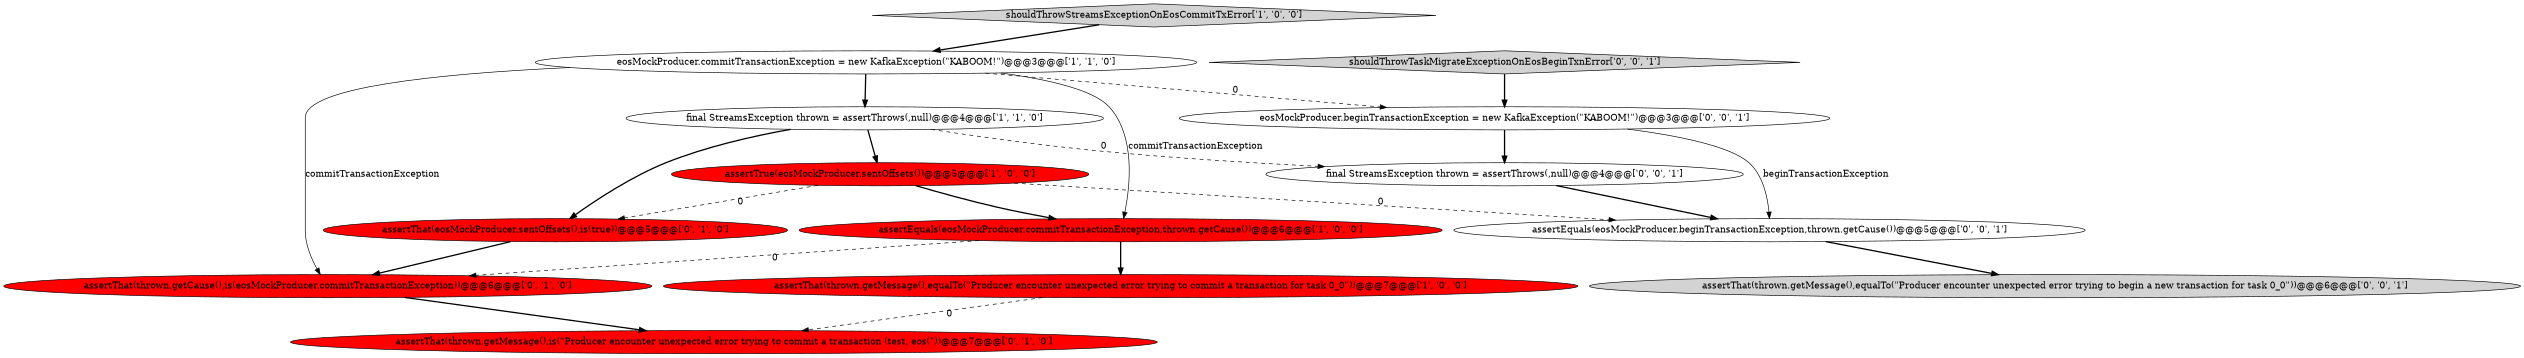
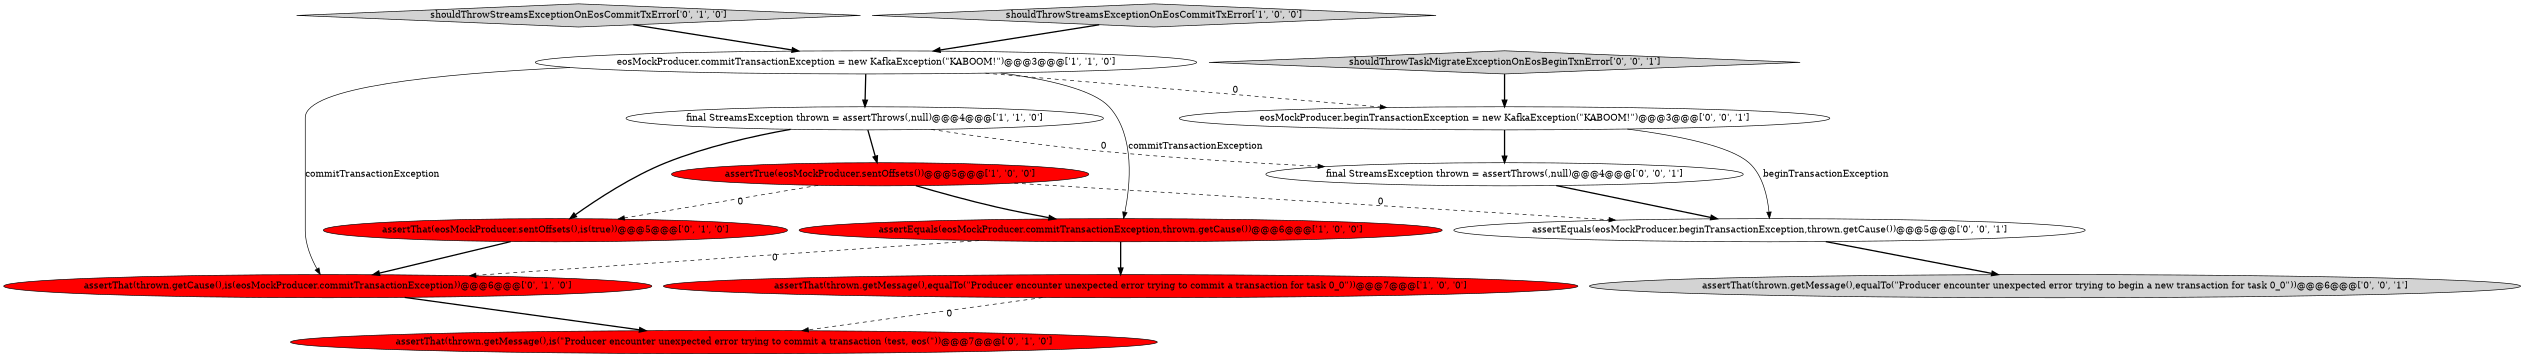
none -> (579, 15)
